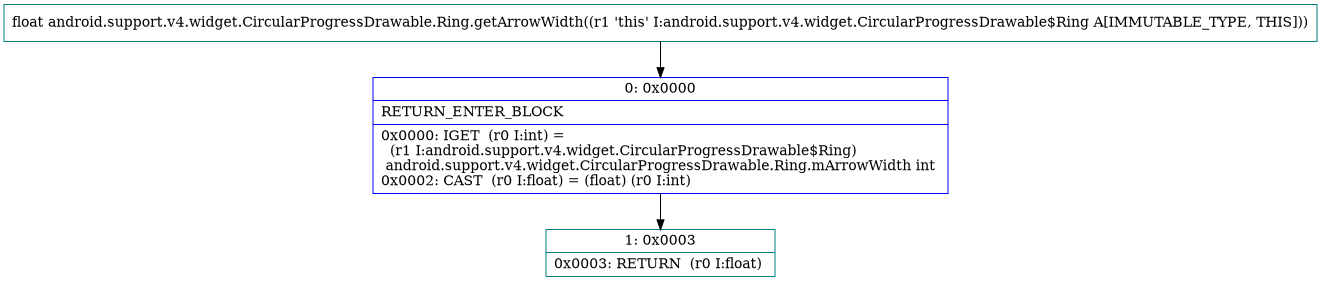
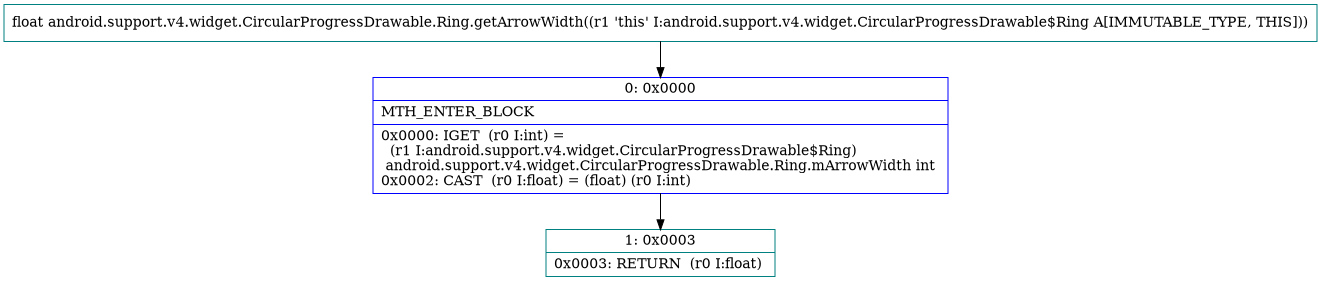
(472, 112) -> (458, 112)
